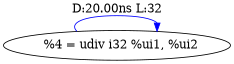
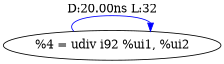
(117, 45) -> (112, 45)
